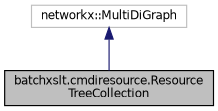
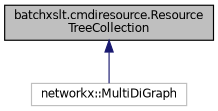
(109, 55) -> (109, 68)
